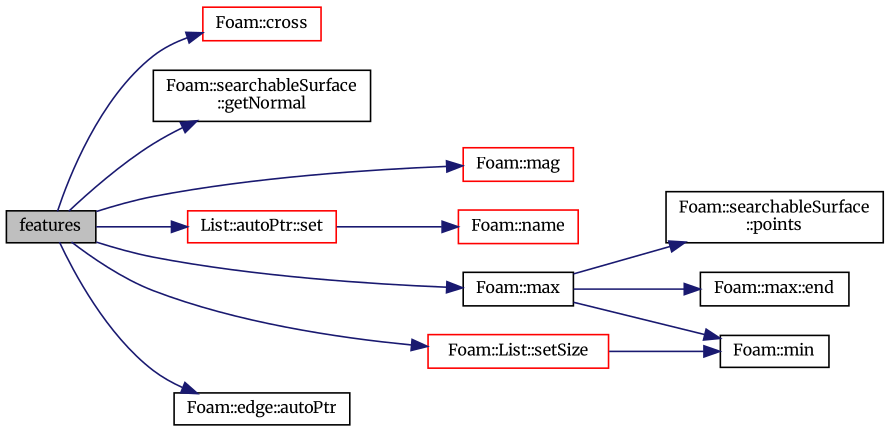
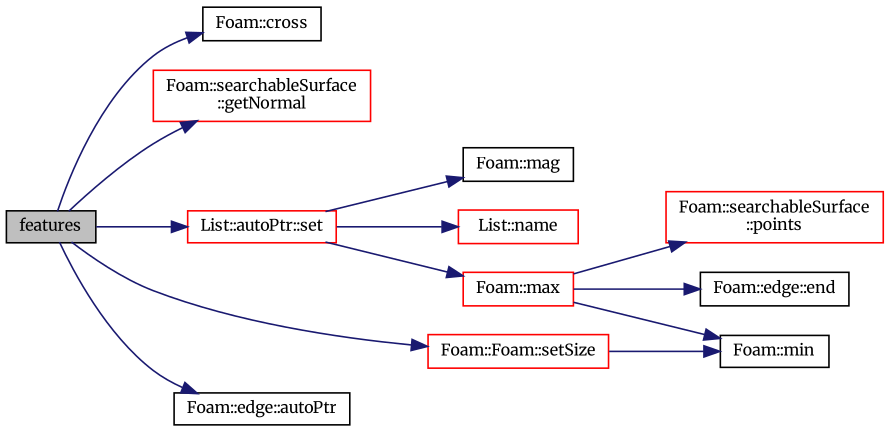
(262, 24) -> (262, 24)
(262, 96) -> (262, 96)
(518, 165) -> (518, 165)
(270, 179) -> (386, 197)
(775, 217) -> (775, 217)
(518, 227) -> (518, 227)
(270, 274) -> (386, 257)
(518, 289) -> (518, 289)
(775, 289) -> (775, 289)
(518, 351) -> (518, 351)
